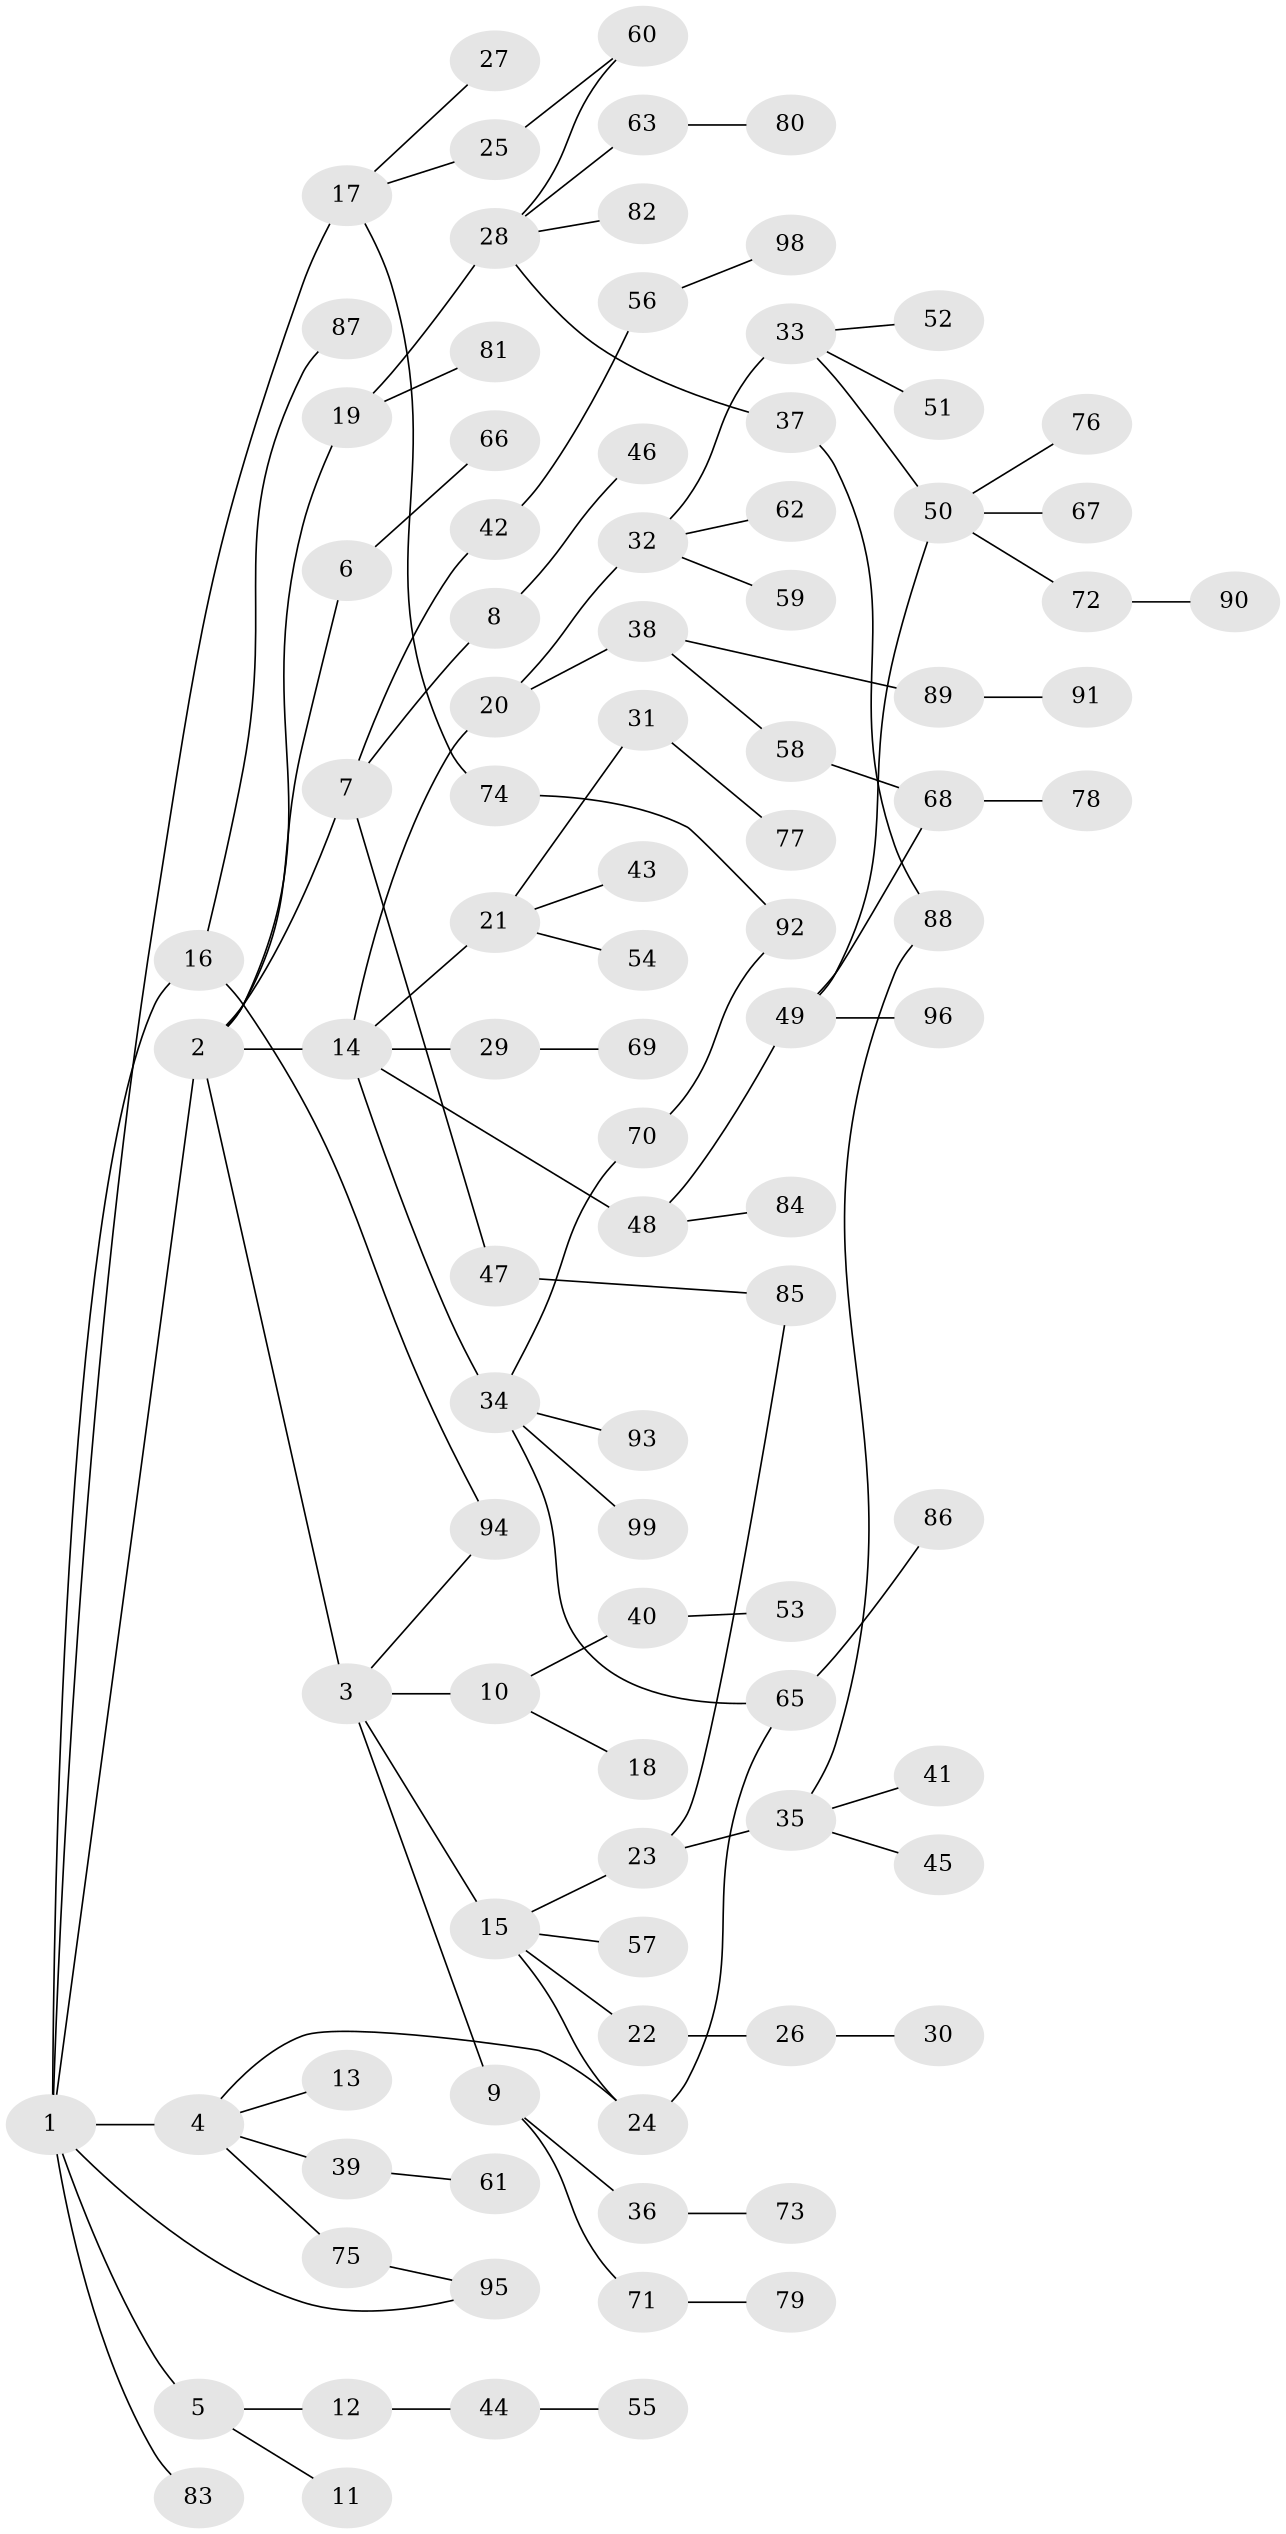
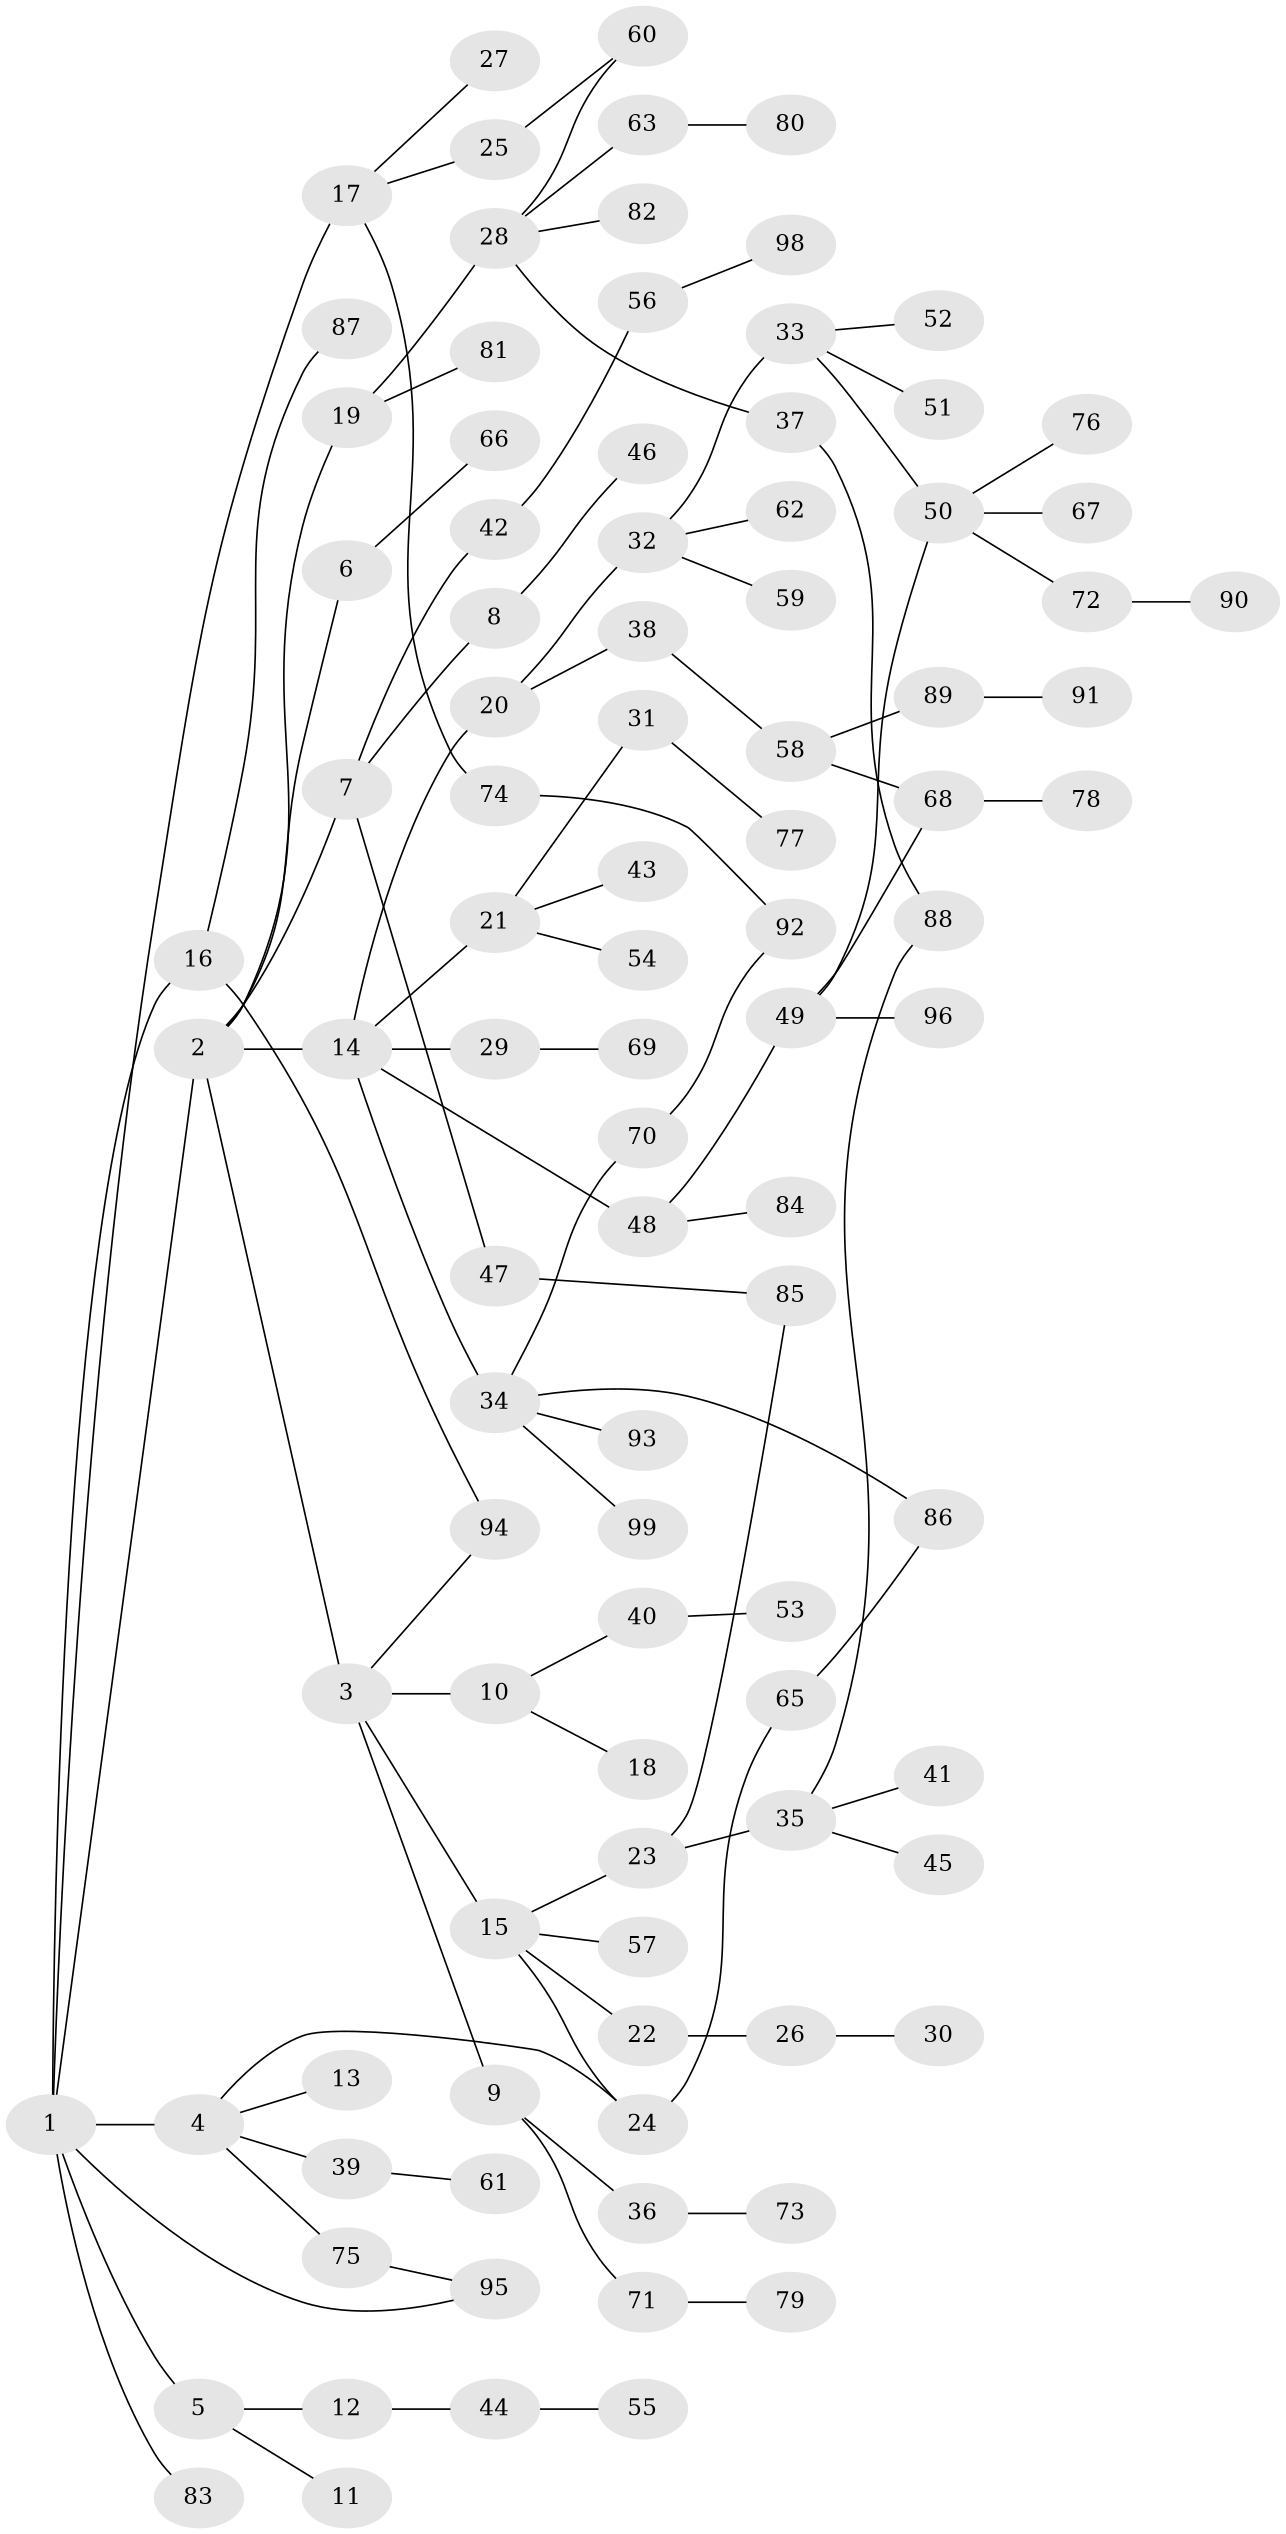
(791, 664) -> (862, 726)
(569, 1625) -> (732, 1410)
